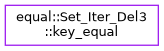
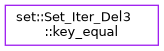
(82, 25) -> (82, 25)
